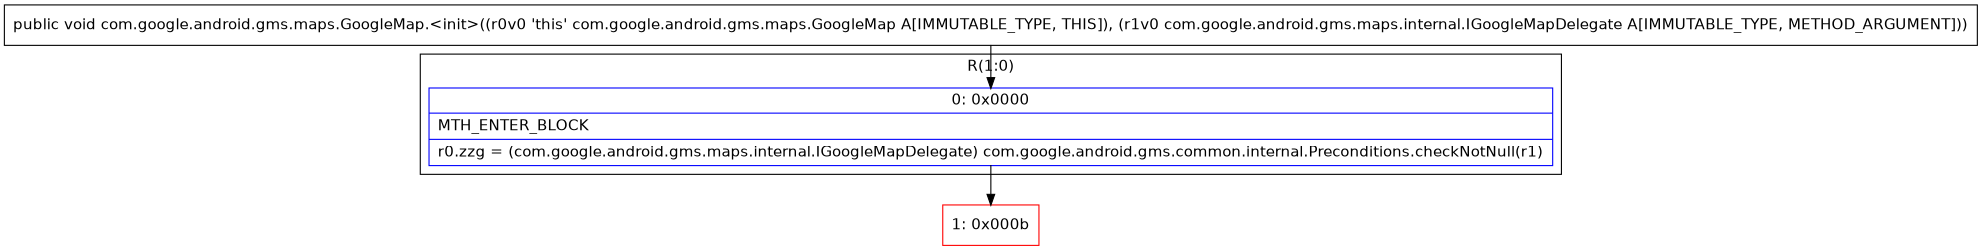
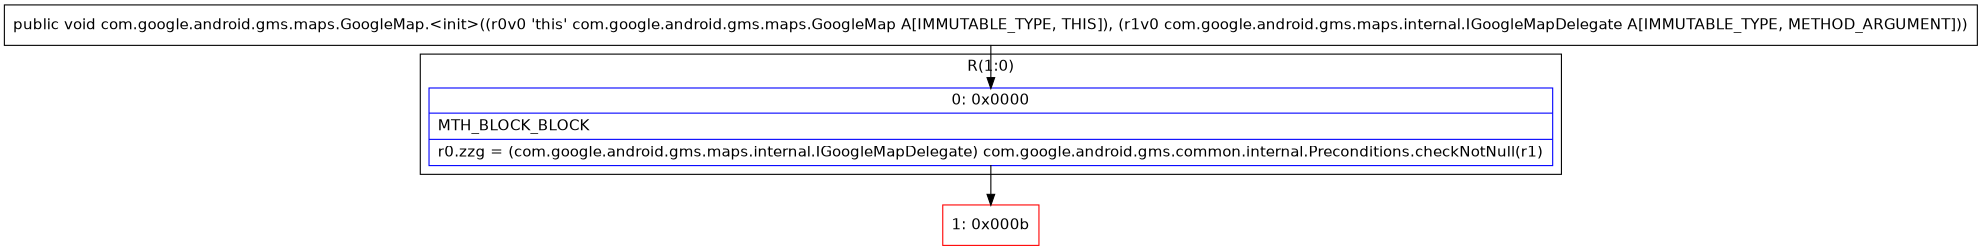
(514, 126) -> (514, 126)
